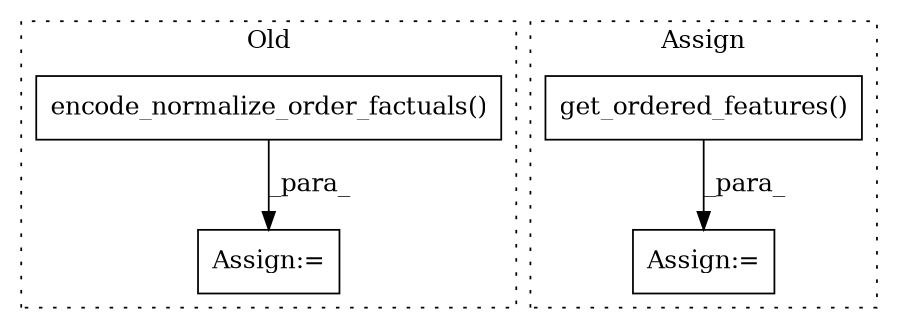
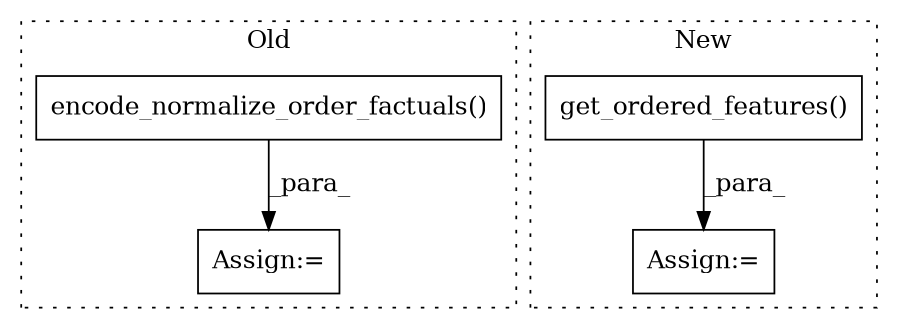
(704, 42) -> (704, 42)
